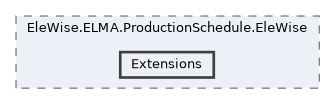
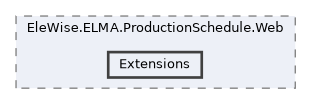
(168, 29) -> (156, 29)
